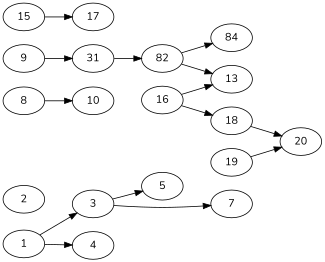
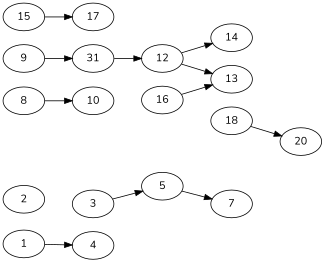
(232, 38) -> (232, 38)
(162, 58) -> (162, 58)
(193, 109) -> none
(232, 162) -> none
(158, 207) -> (193, 194)
(55, 226) -> none
